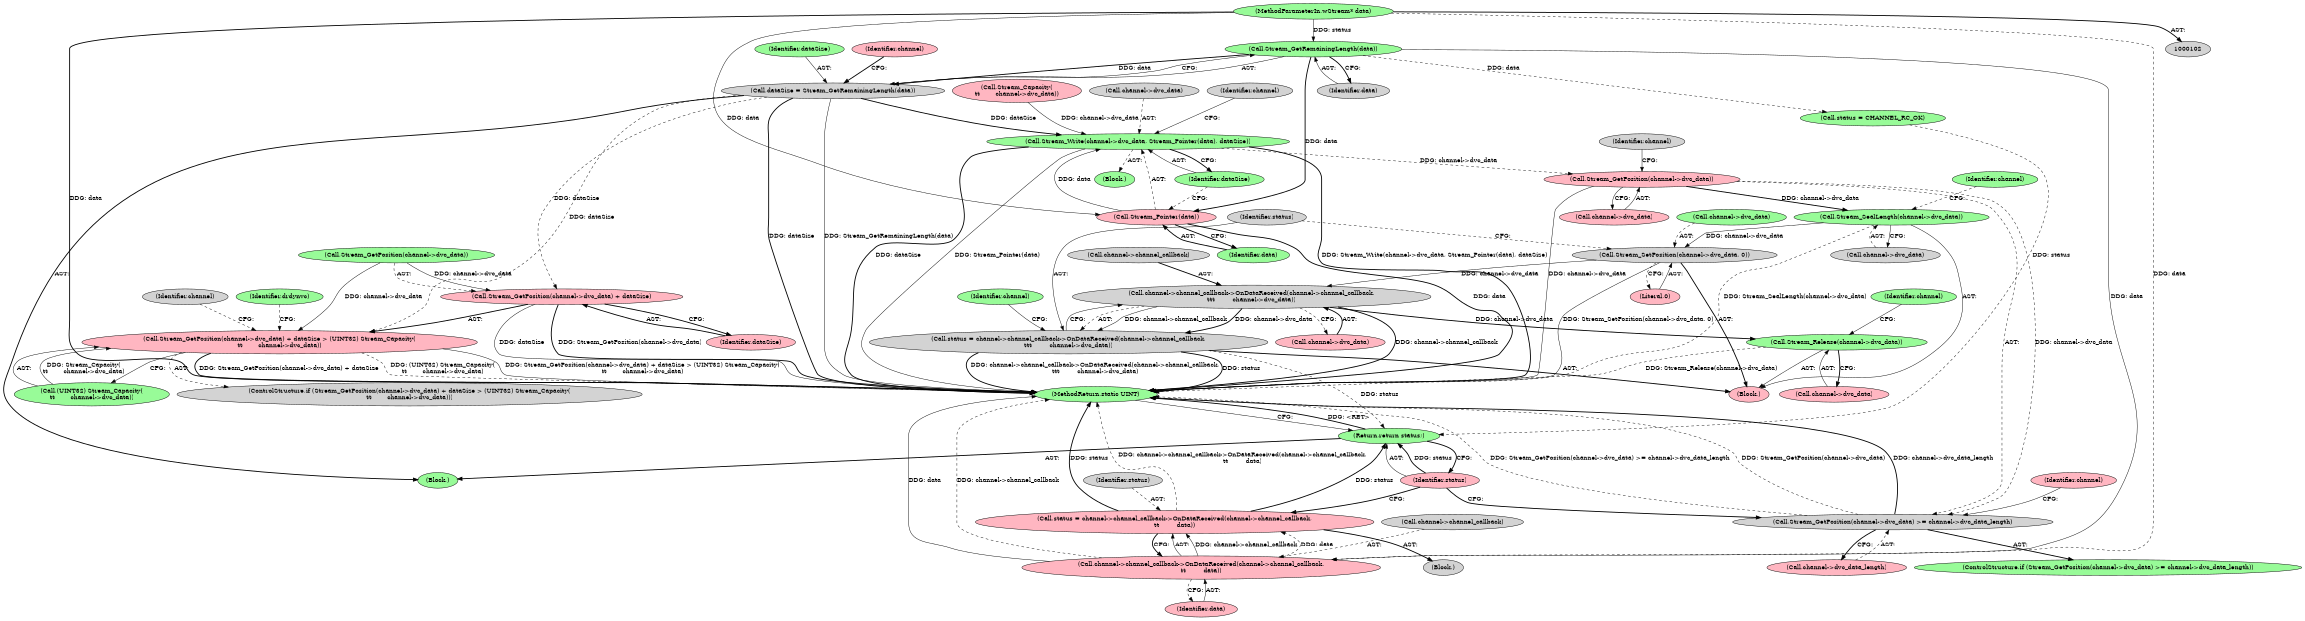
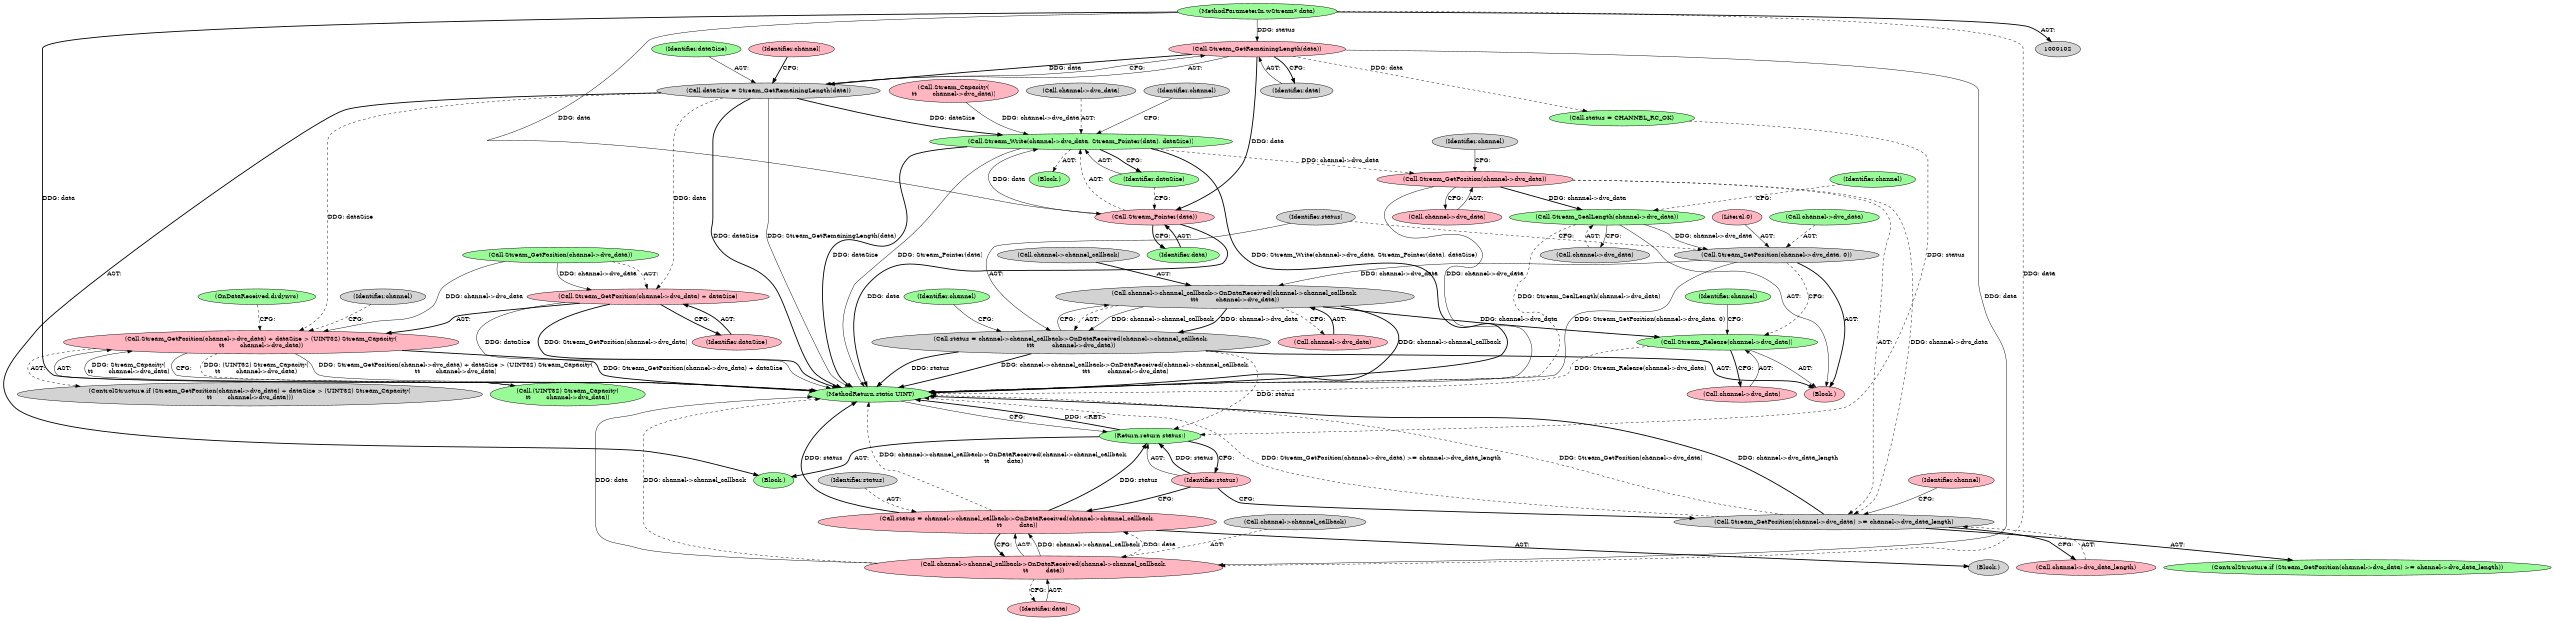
(1313, 49) -> (1257, 49)
(577, 198) -> (690, 198)
(1647, 272) -> (1807, 305)
(280, 297) -> (257, 297)
